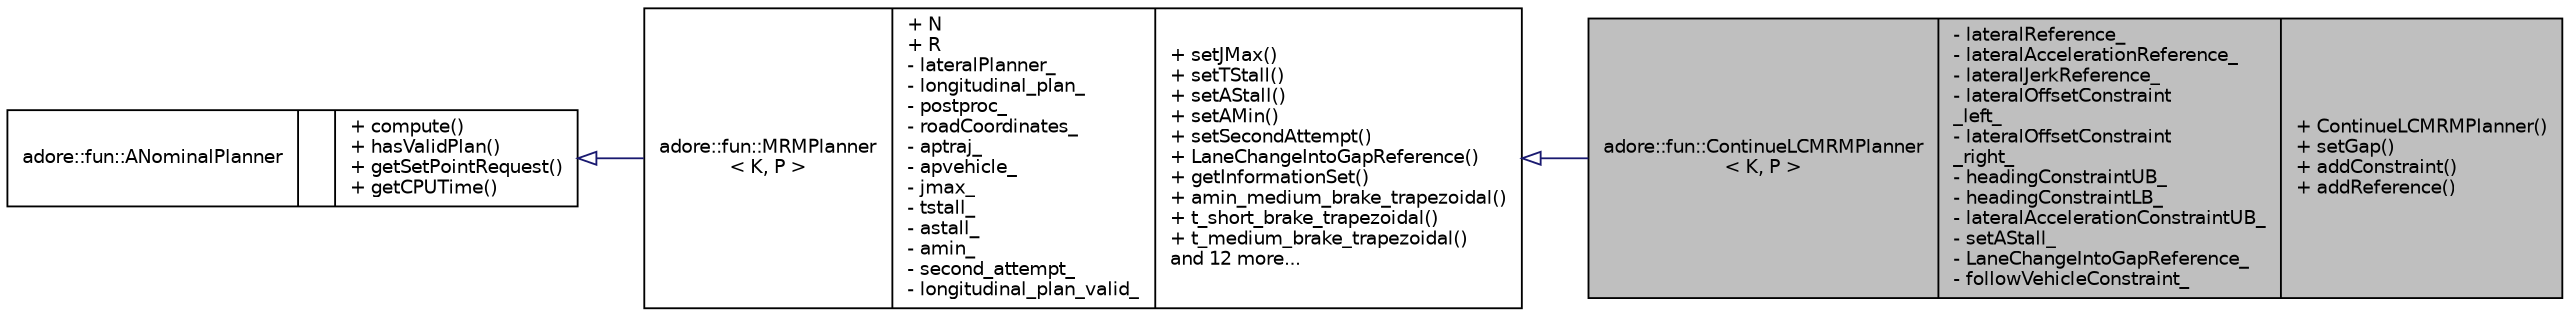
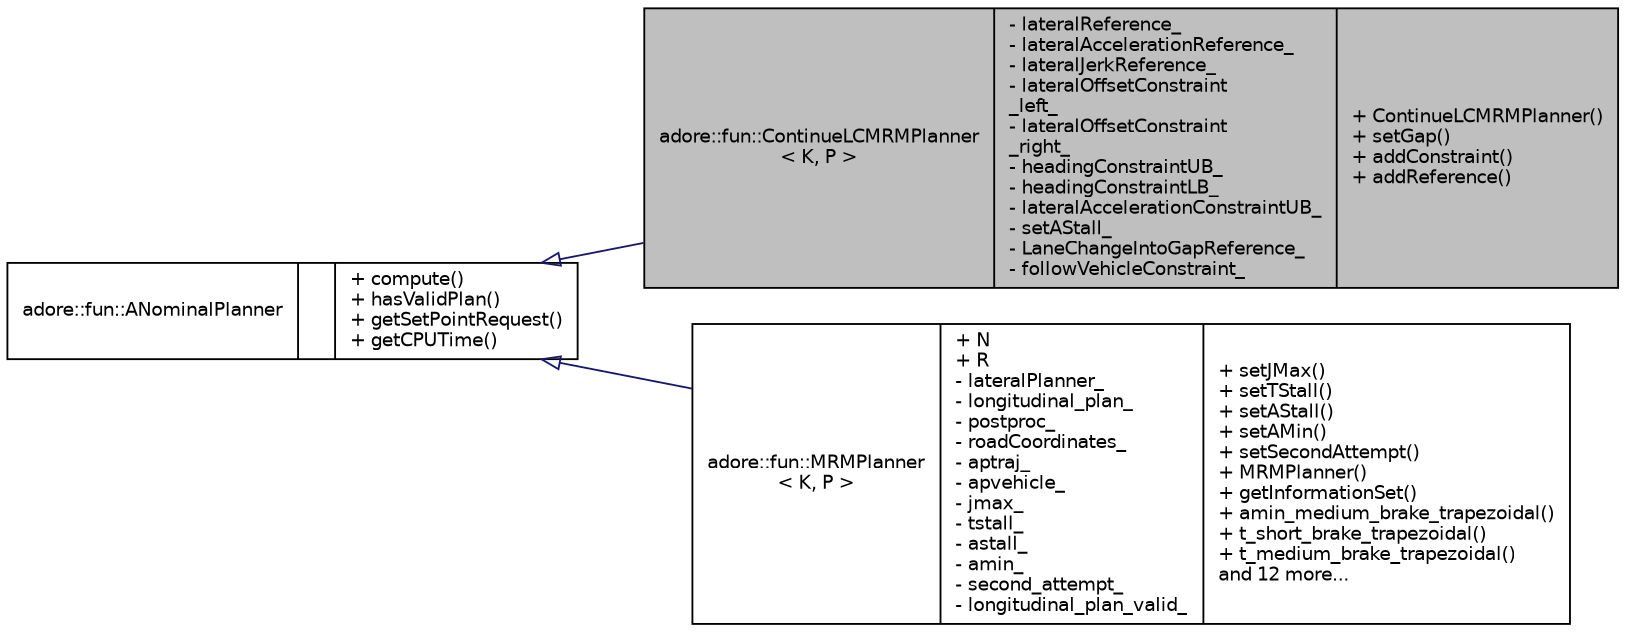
(1325, 157) -> (1293, 473)
(1565, 158) -> (602, 251)
